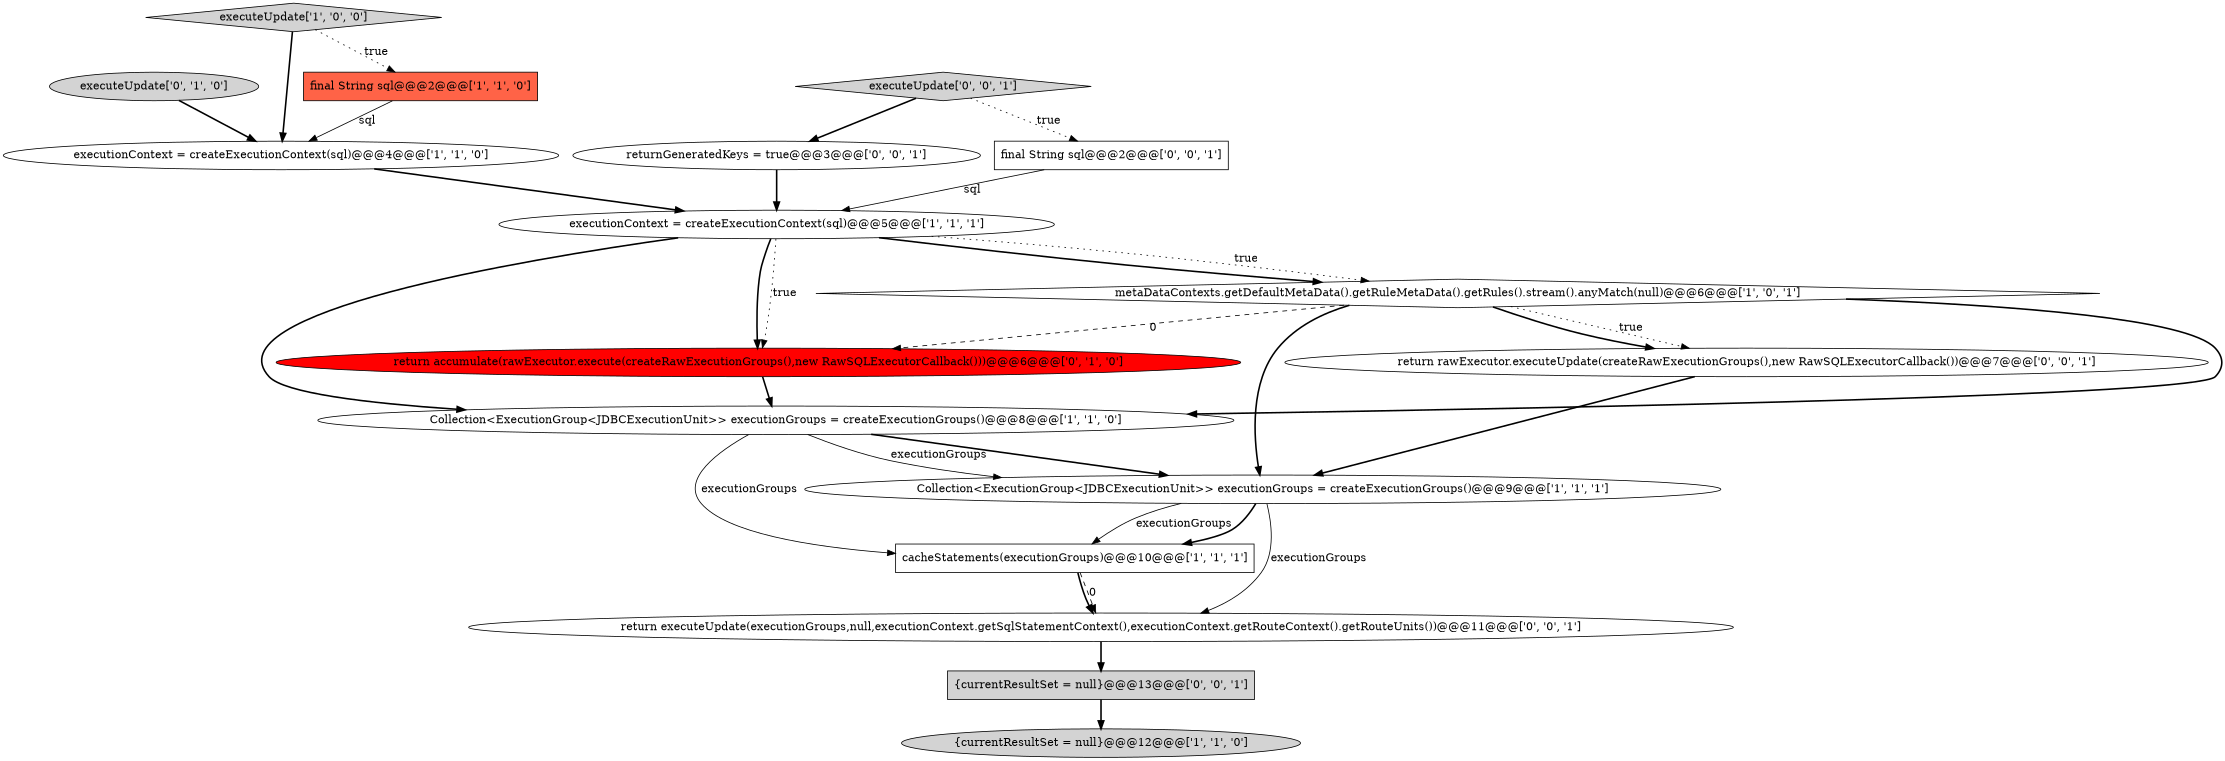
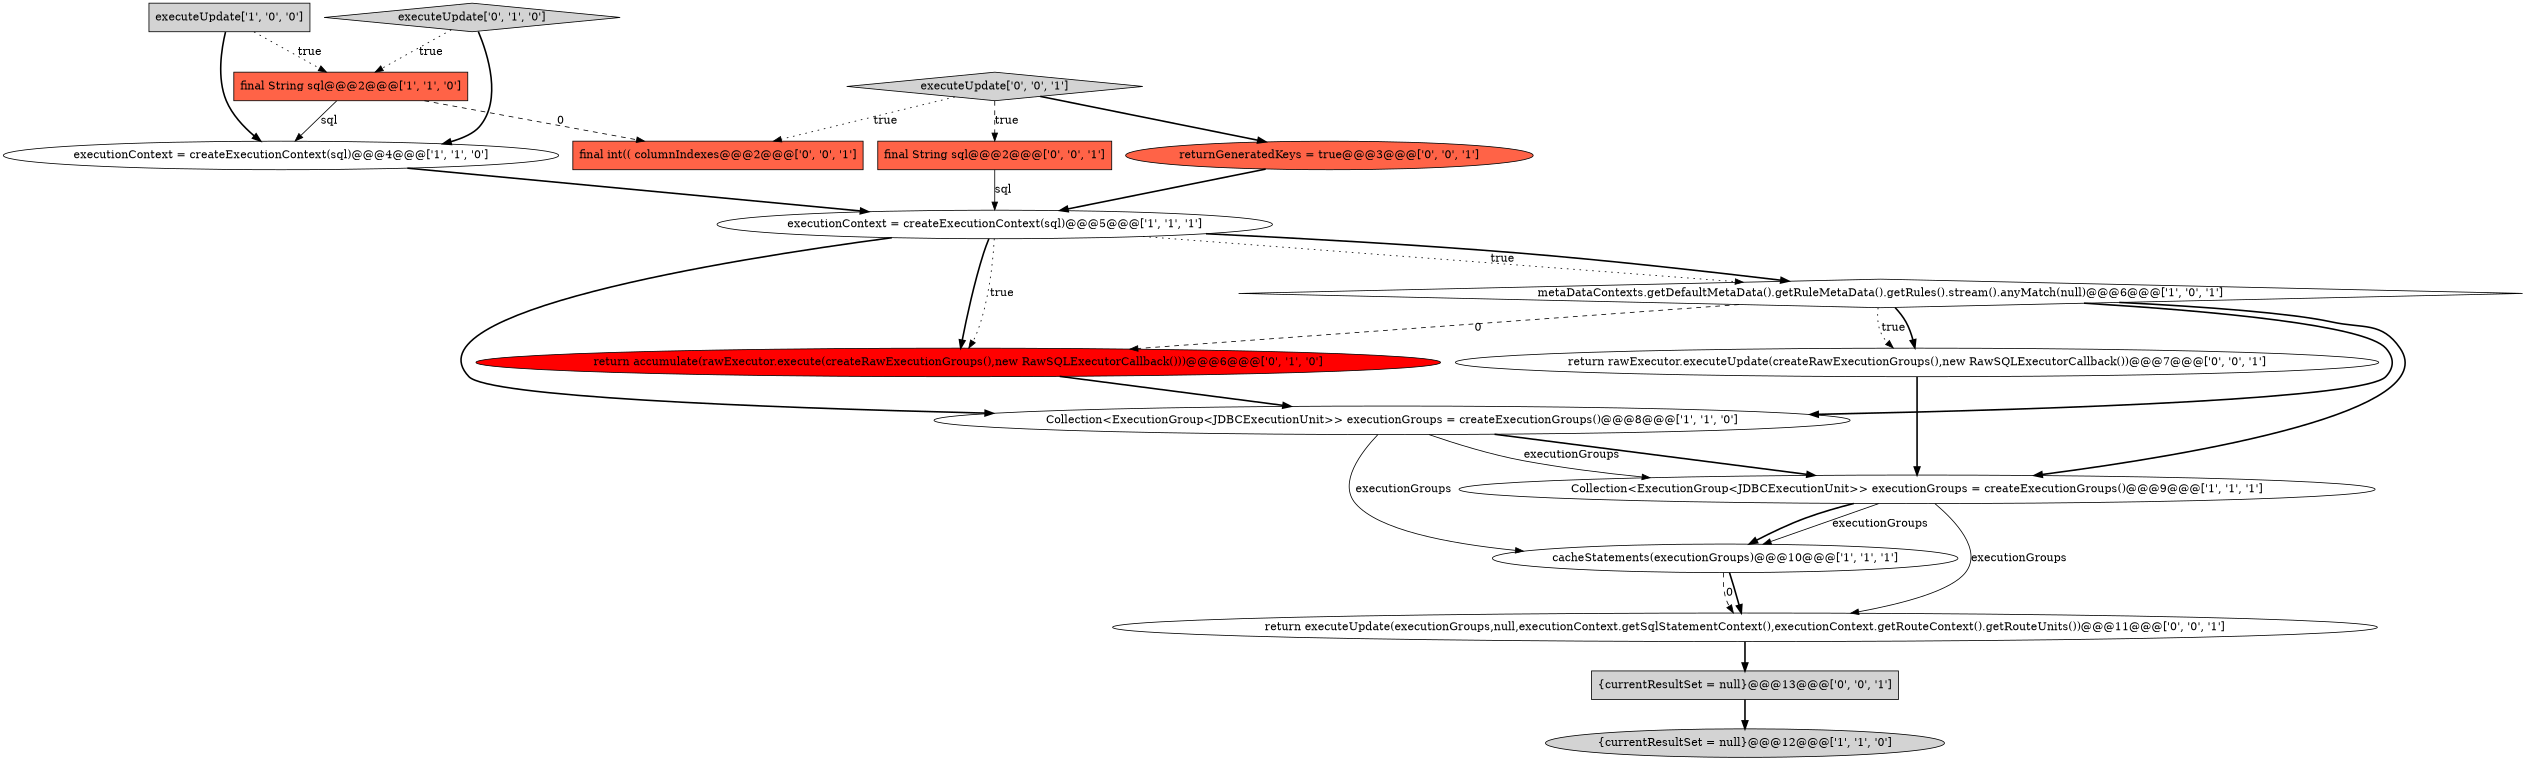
(294, 17) -> (229, 17)
none -> (417, 49)
(154, 86) -> (472, 17)
(1020, 118) -> (995, 117)
none -> (718, 155)
(777, 155) -> (1329, 155)
(1111, 155) -> (995, 155)
(1075, 558) -> (1725, 558)
